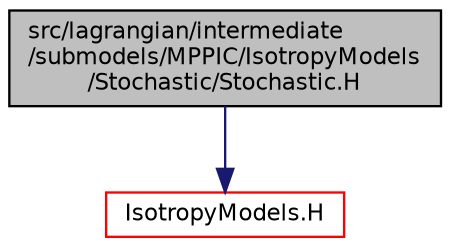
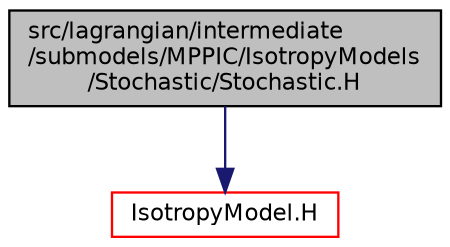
(225, 215) -> (225, 215)
